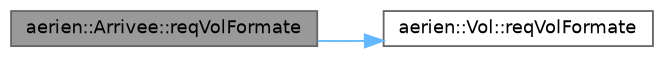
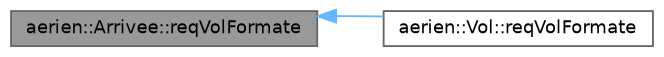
(341, 41) -> (360, 16)
